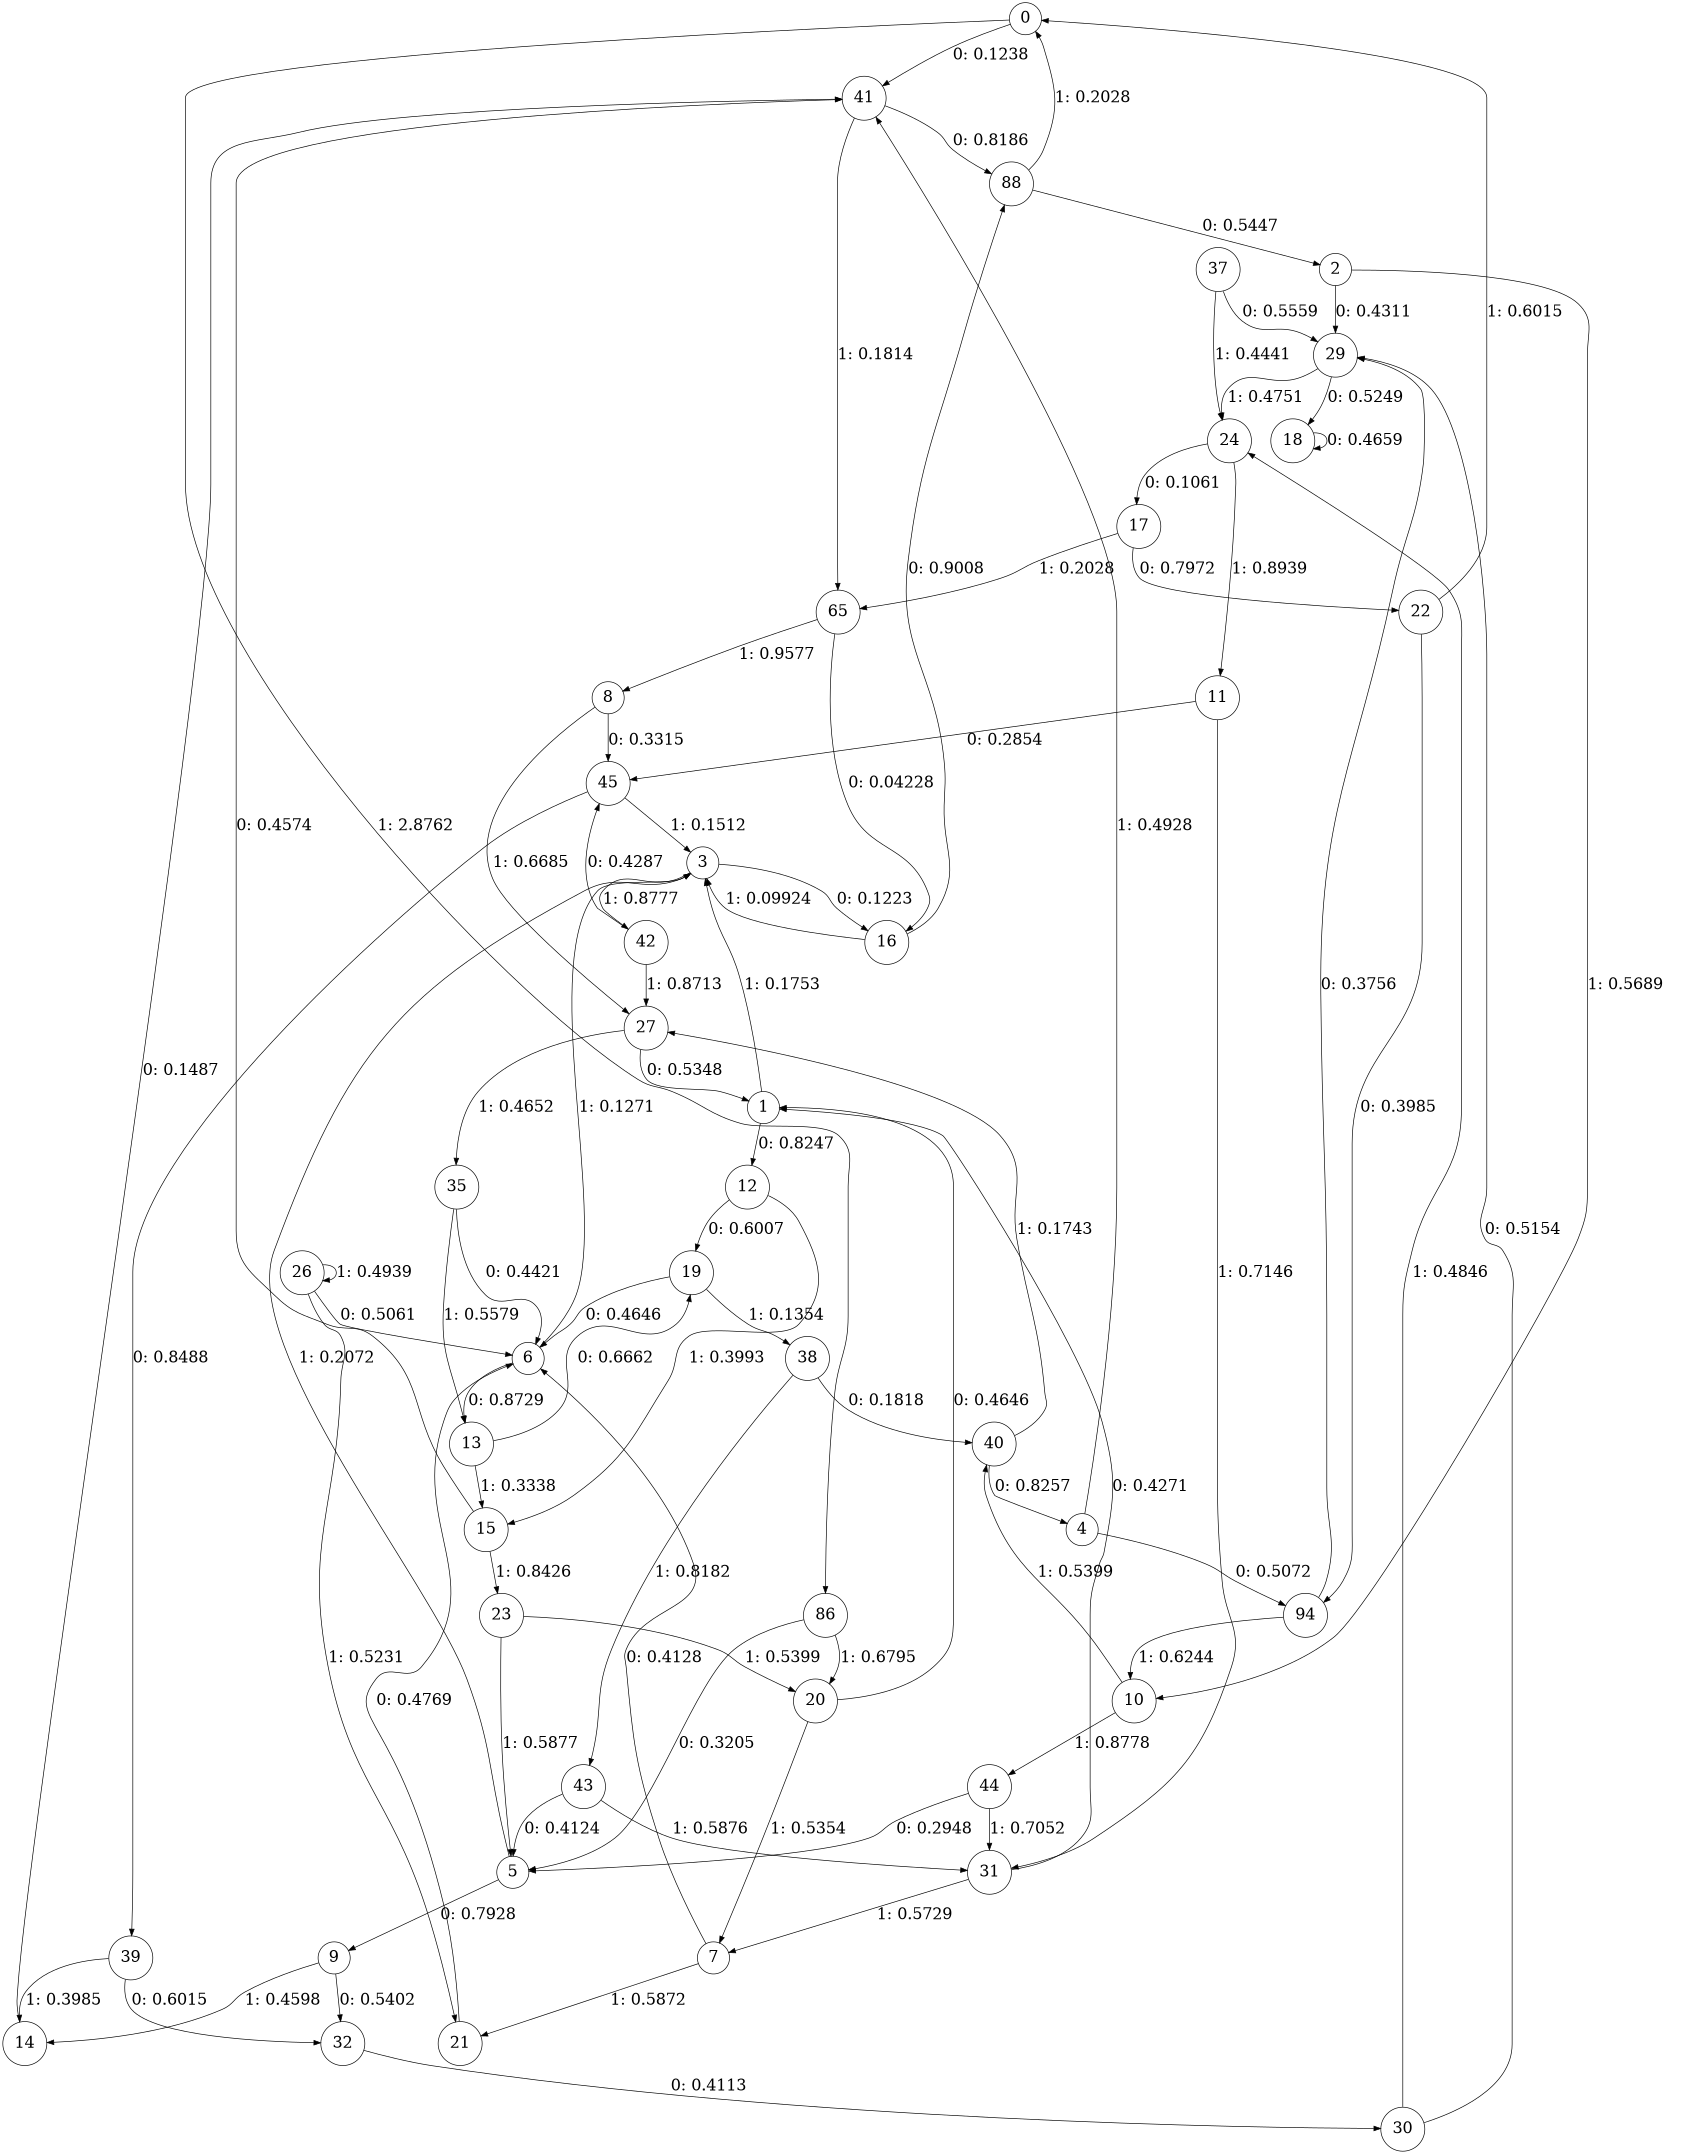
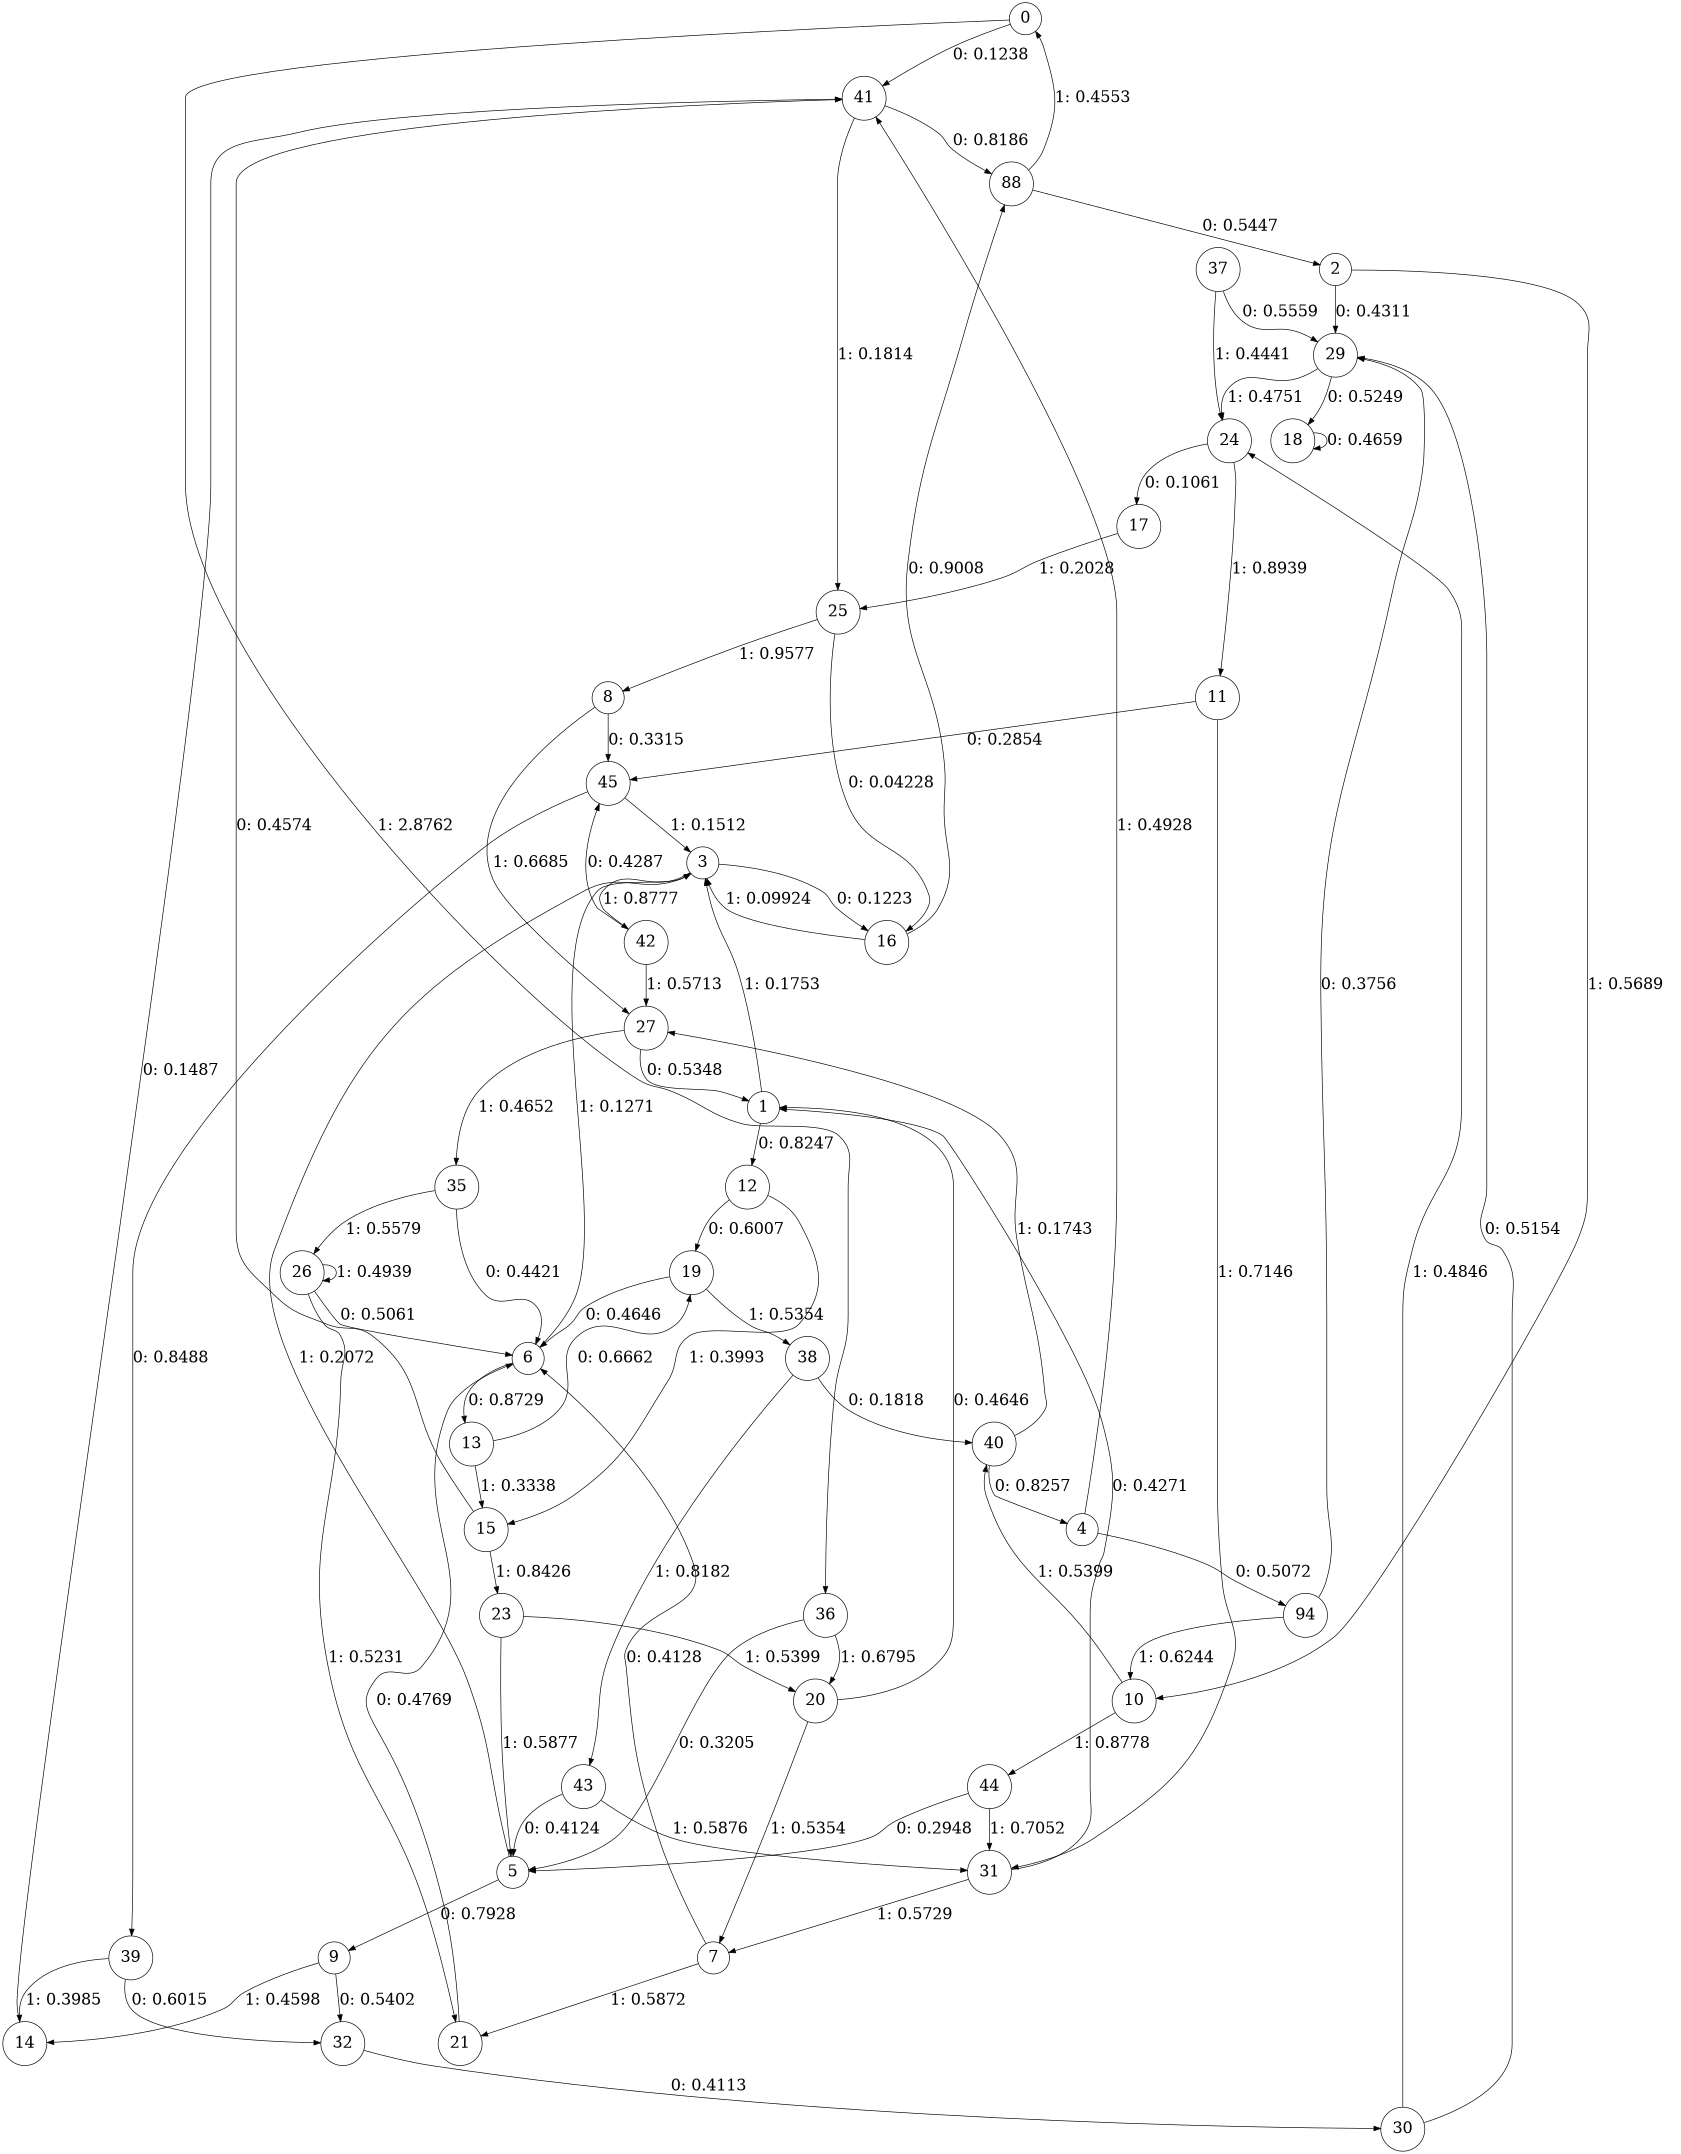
(1100, 98) -> (1100, 98)
(838, 612) -> (838, 612)
(1421, 612) -> none
(691, 985) -> (691, 985)
(443, 1314) -> (370, 1208)
(793, 1316) -> (793, 1316)
(825, 1615) -> (825, 1615)
